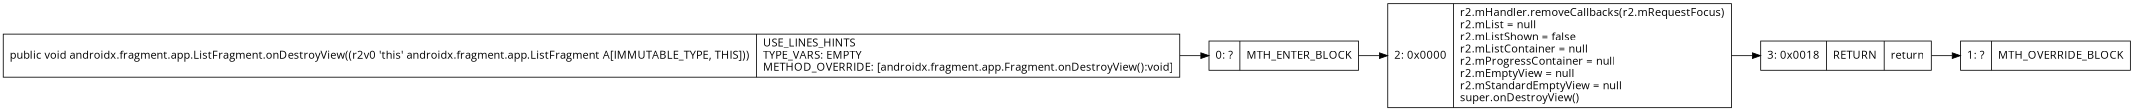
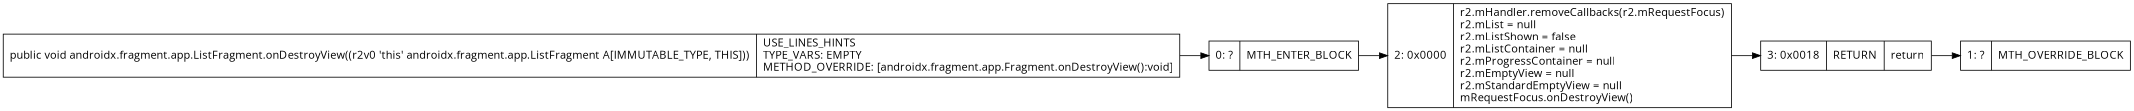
(1520, 98) -> (1547, 98)
